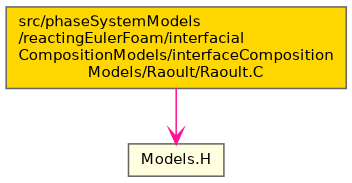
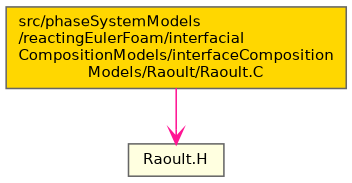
(176, 160) -> (176, 160)
